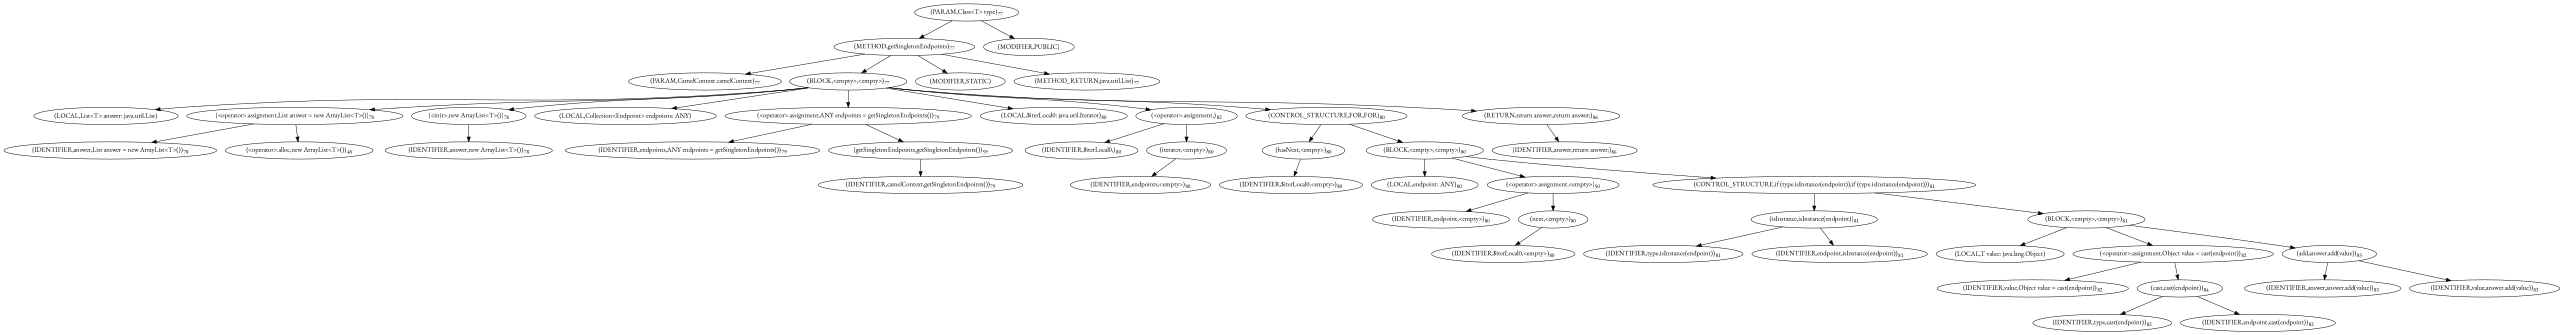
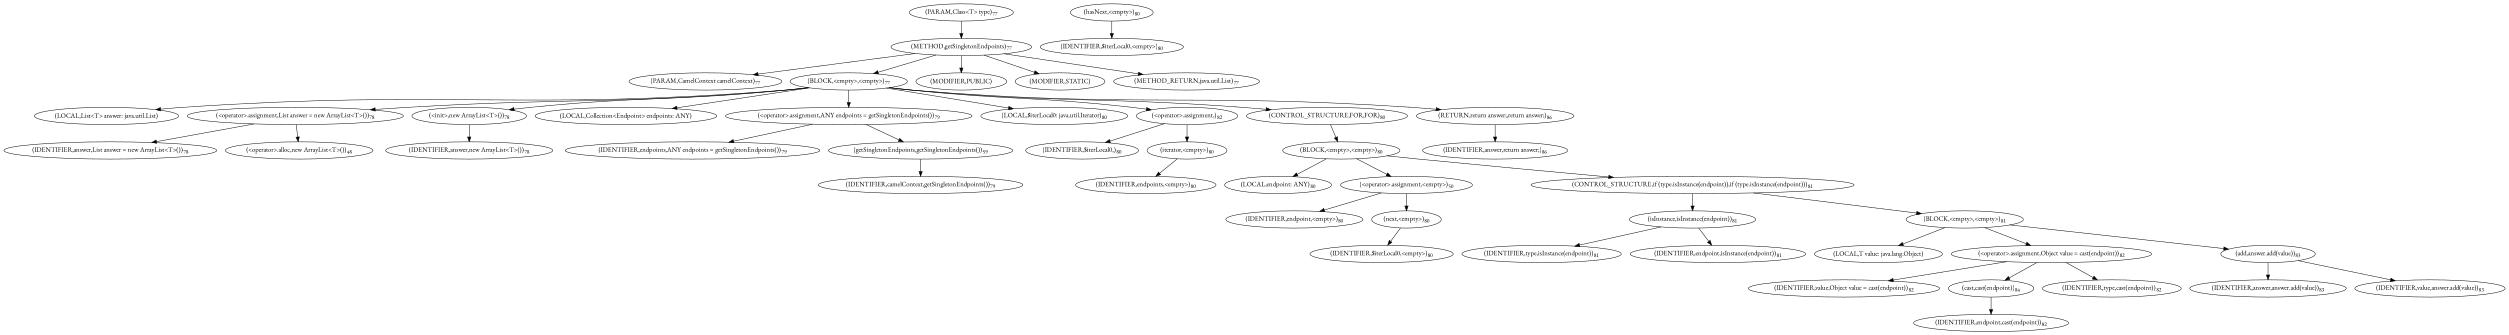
(996, 29) -> (961, 62)
(1316, 131) -> none
(2144, 305) -> (2080, 270)
